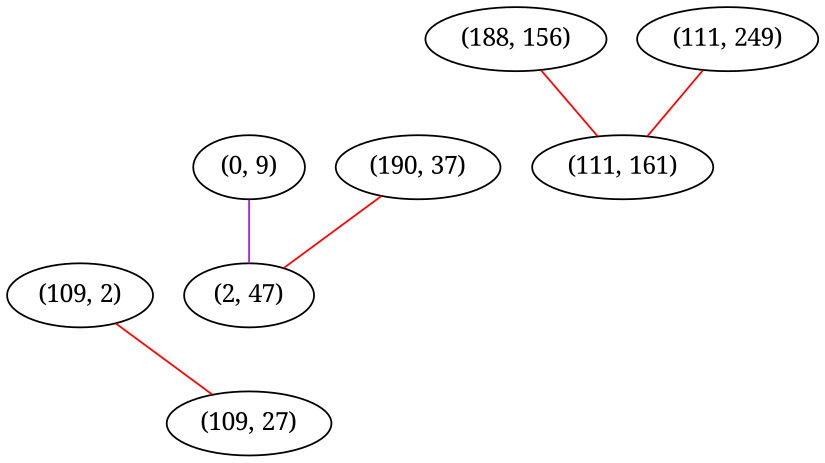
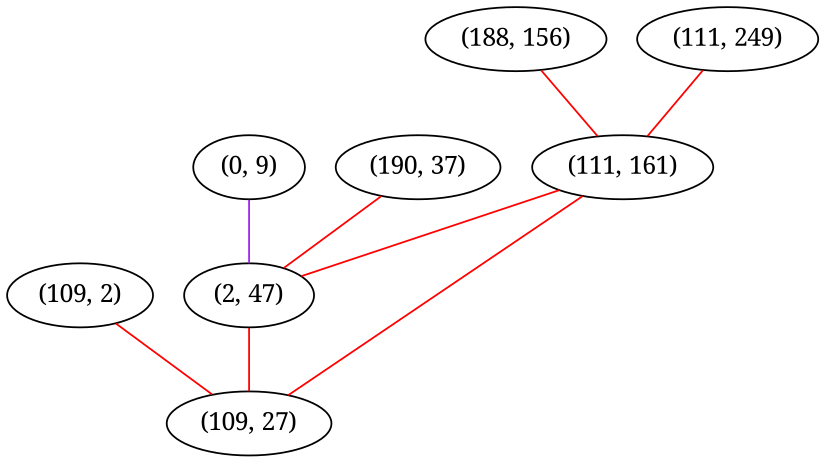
none -> (430, 233)
none -> (435, 296)
none -> (249, 360)
